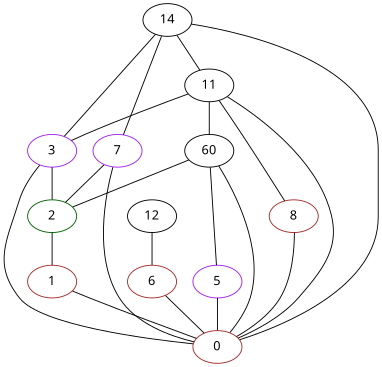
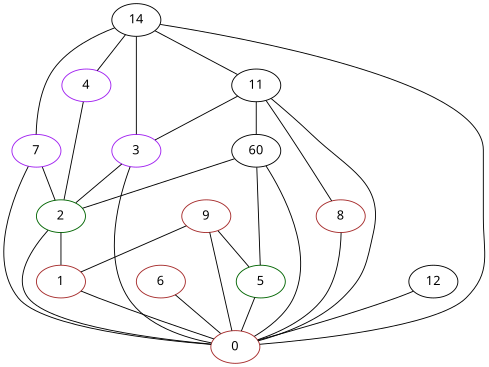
none -> (86, 85)
none -> (206, 216)
(152, 249) -> (336, 318)
(217, 282) -> (261, 282)
none -> (37, 305)
